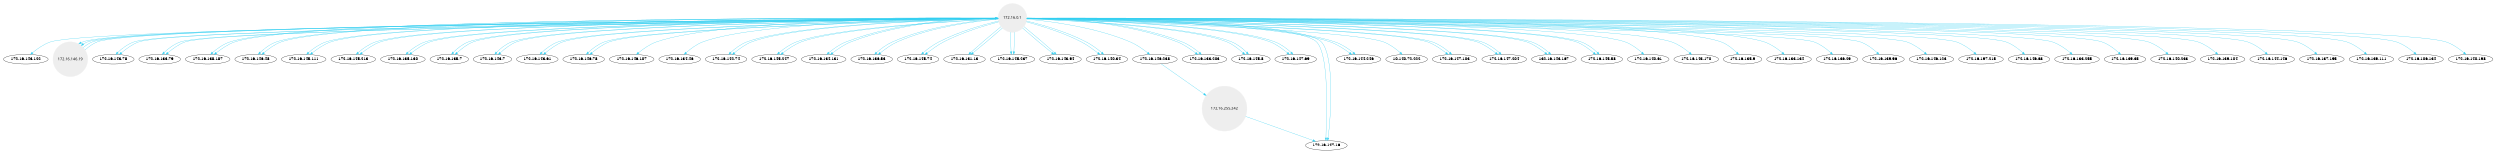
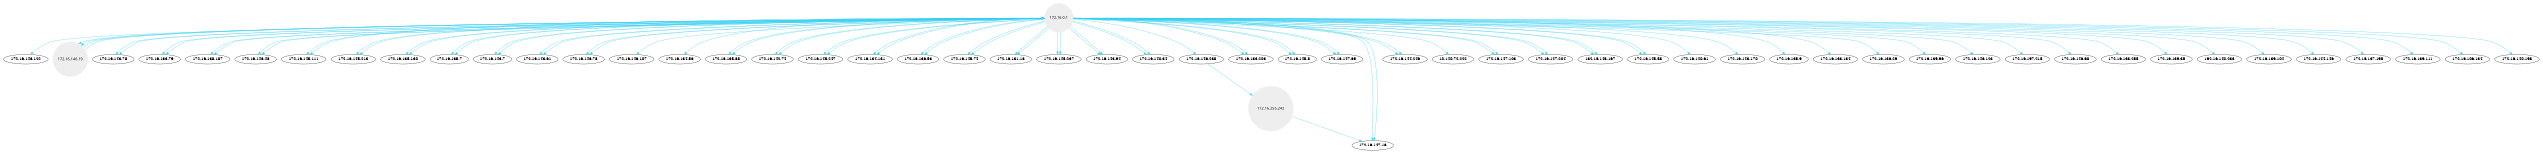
(680, 59) -> (680, 59)
none -> (726, 59)
(2173, 59) -> (2219, 59)
